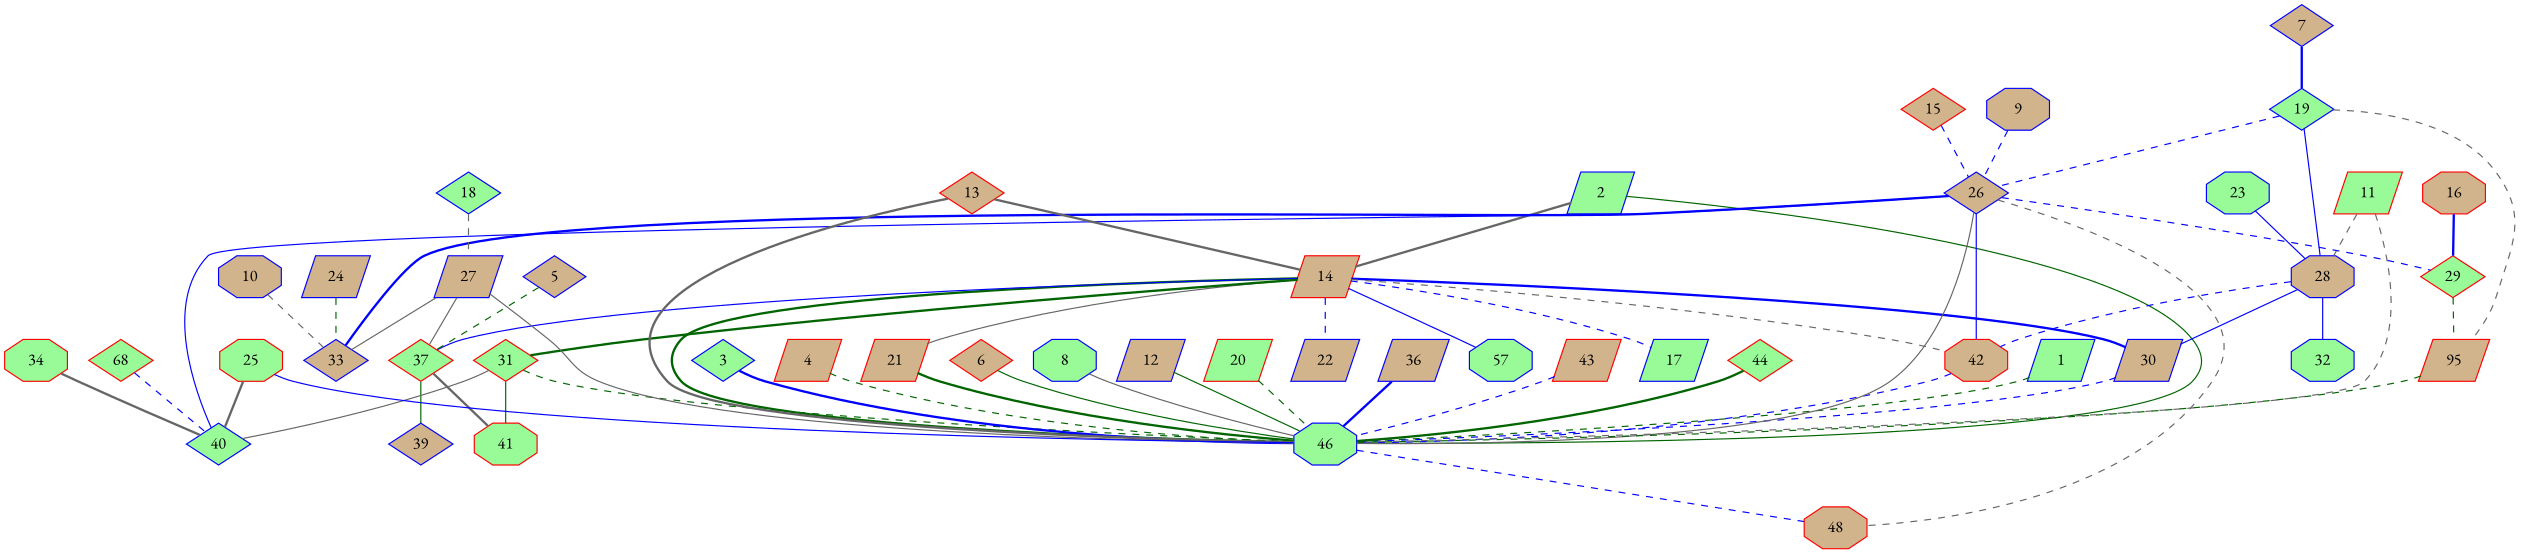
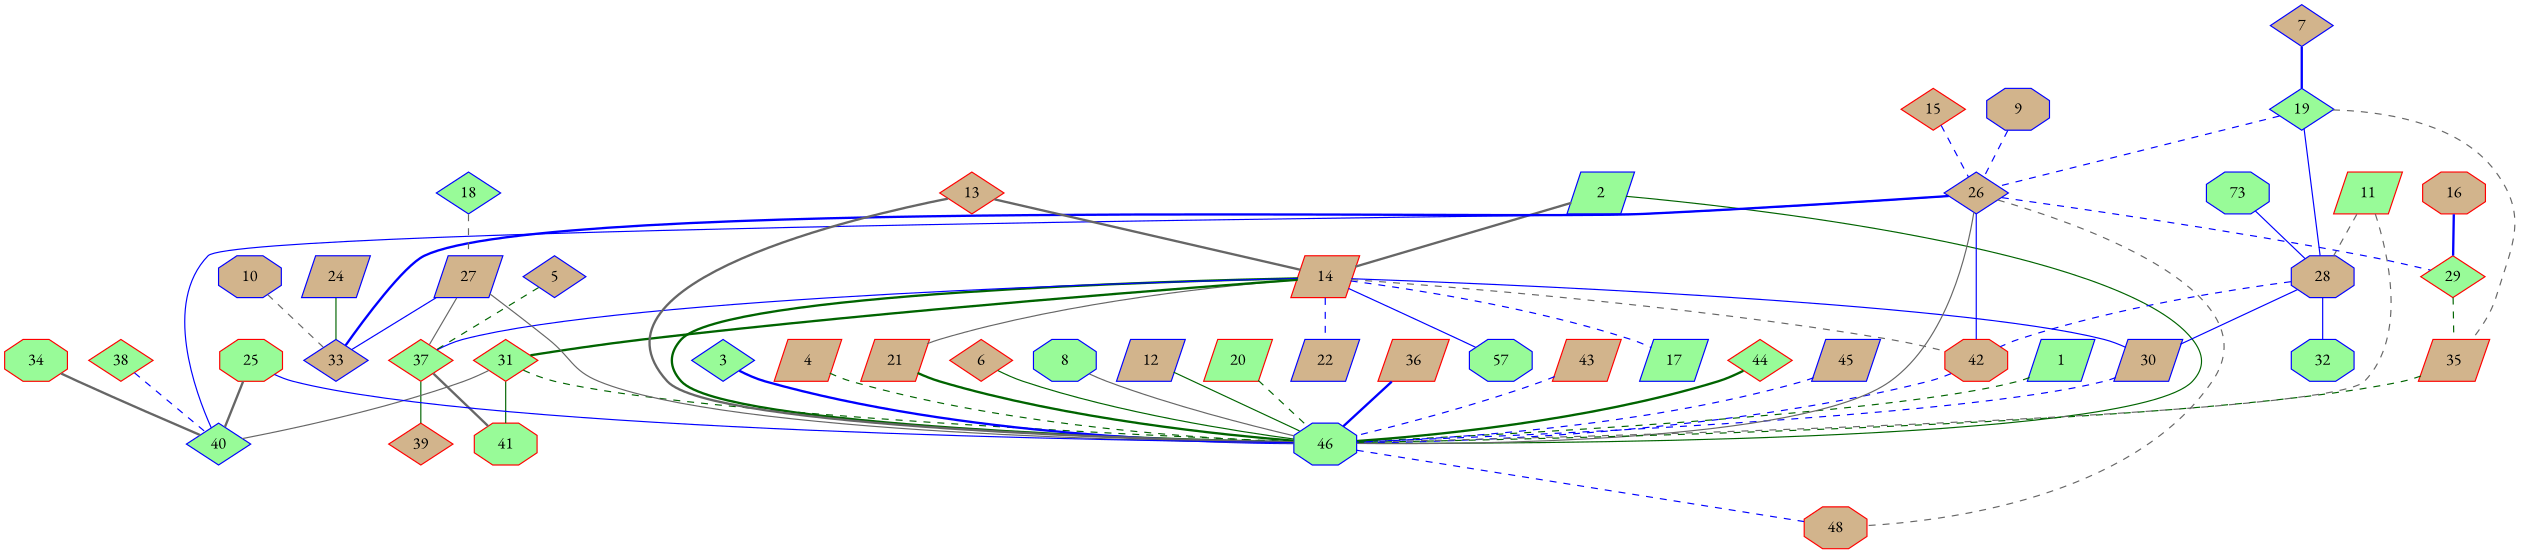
(2238, 193) -> (2238, 193)
(1740, 298) -> (1740, 298)
(336, 319) -> (336, 319)
(394, 324) -> (394, 324)
(121, 360) -> (121, 360)
(1414, 360) -> (1414, 360)
none -> (1846, 360)
(2454, 360) -> (2454, 360)
(421, 444) -> (421, 444)
